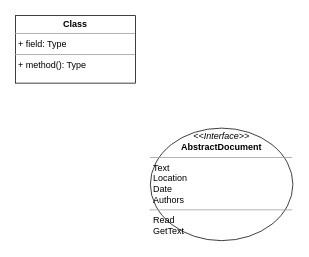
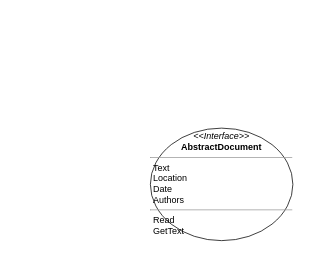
(75, 49) -> none
